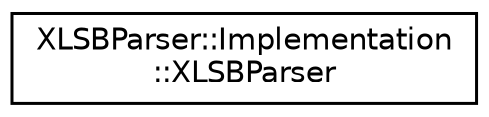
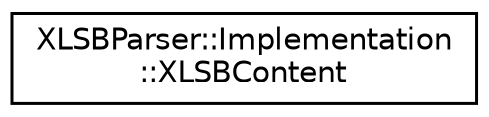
(244, 58) -> (244, 58)
